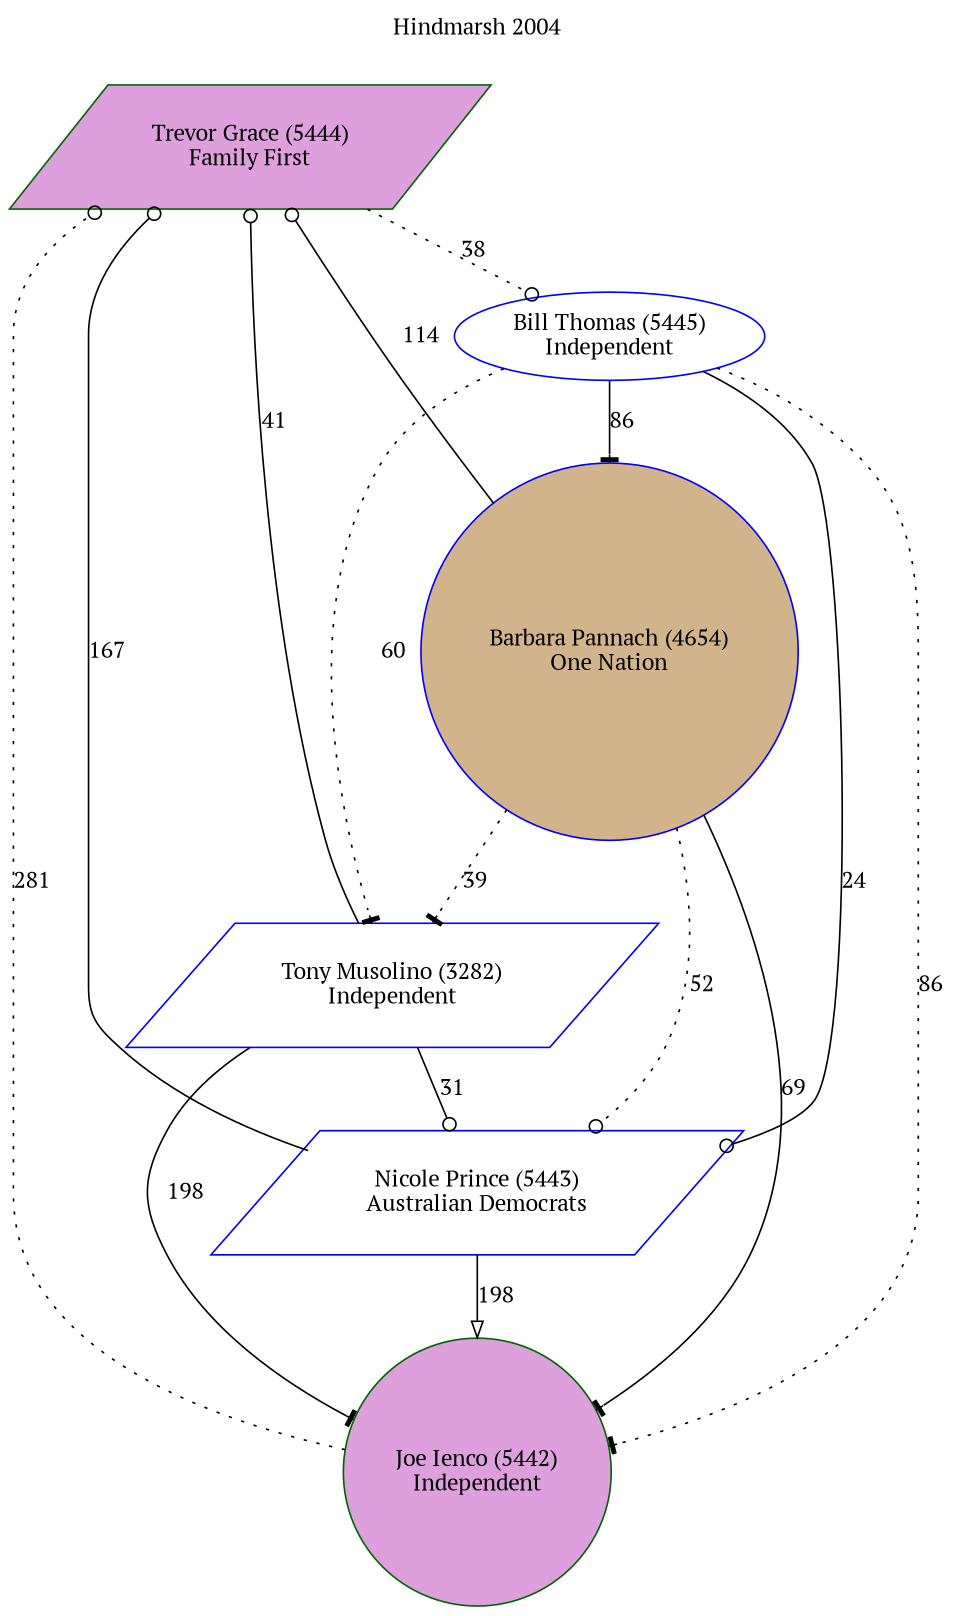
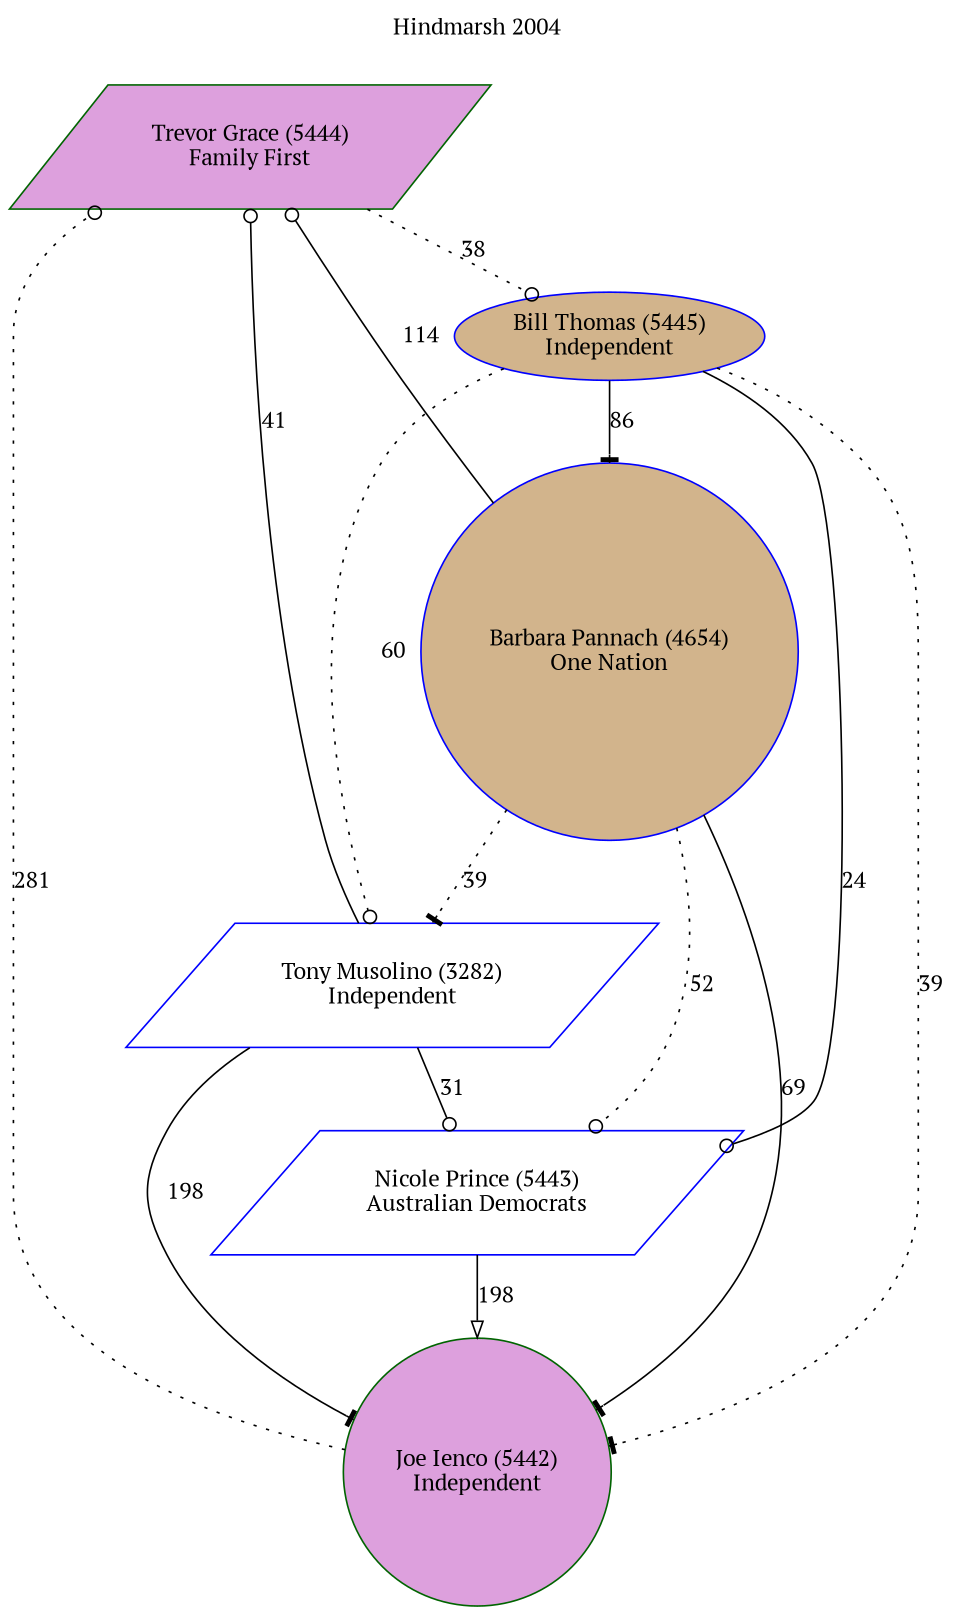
(610, 336) -> (610, 336)
(336, 606) -> (336, 606)
(89, 737) -> none
(931, 985) -> (931, 985)
